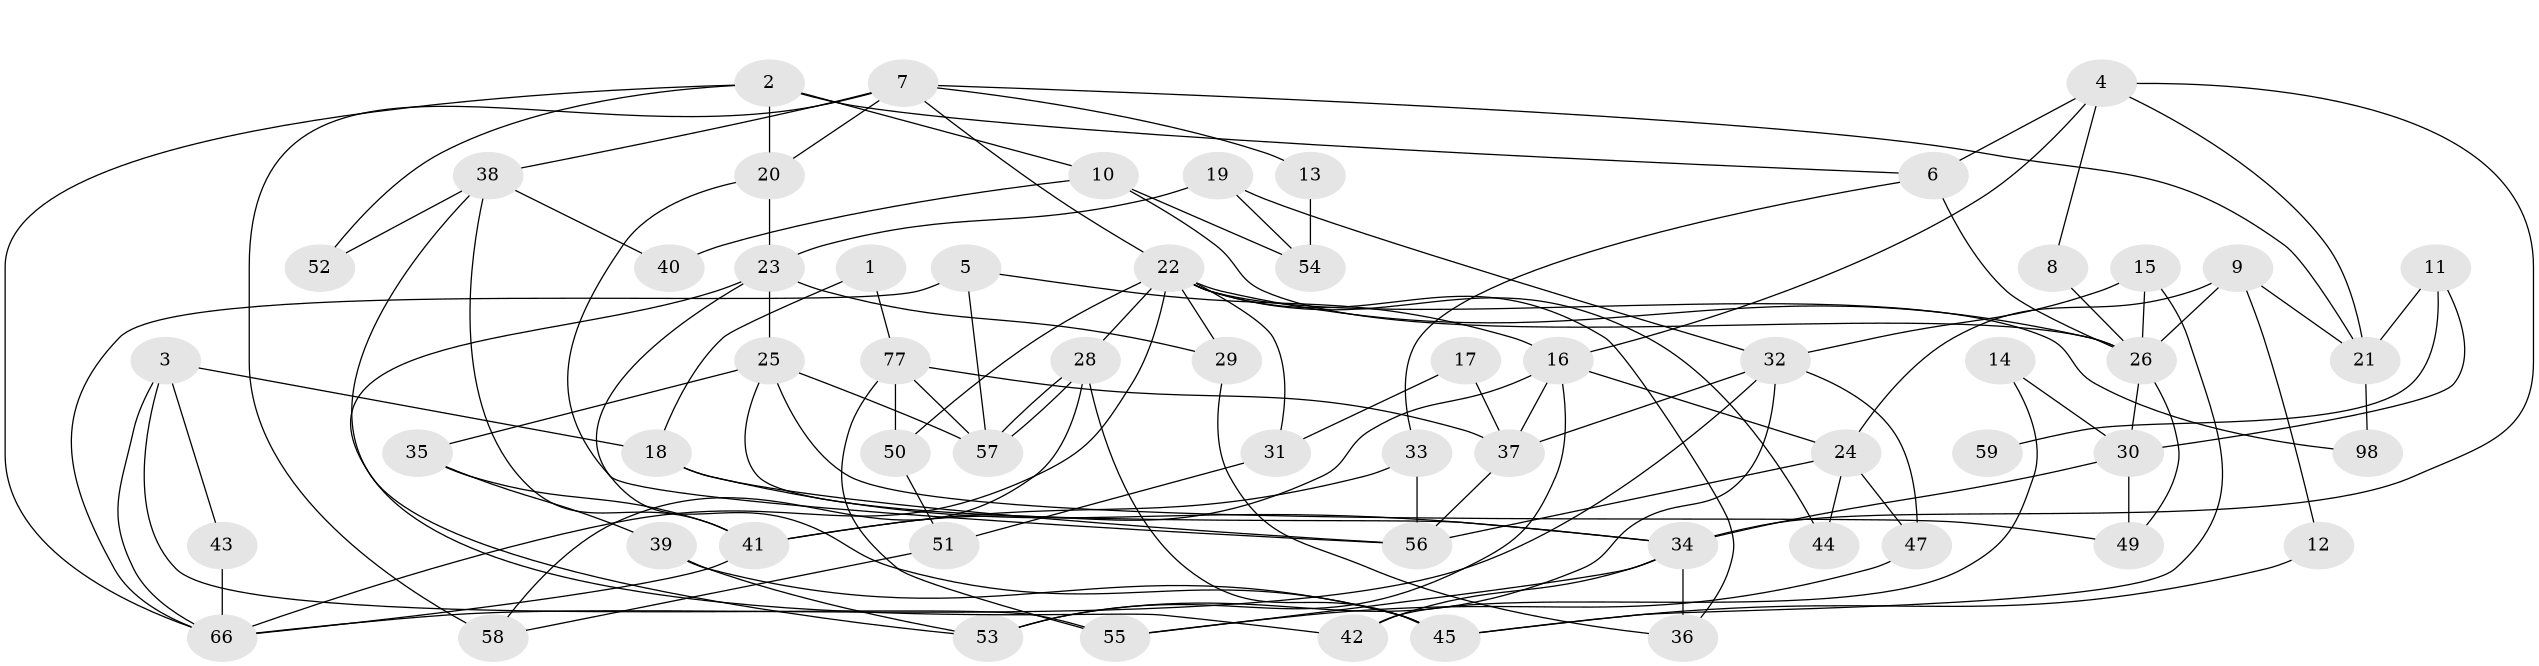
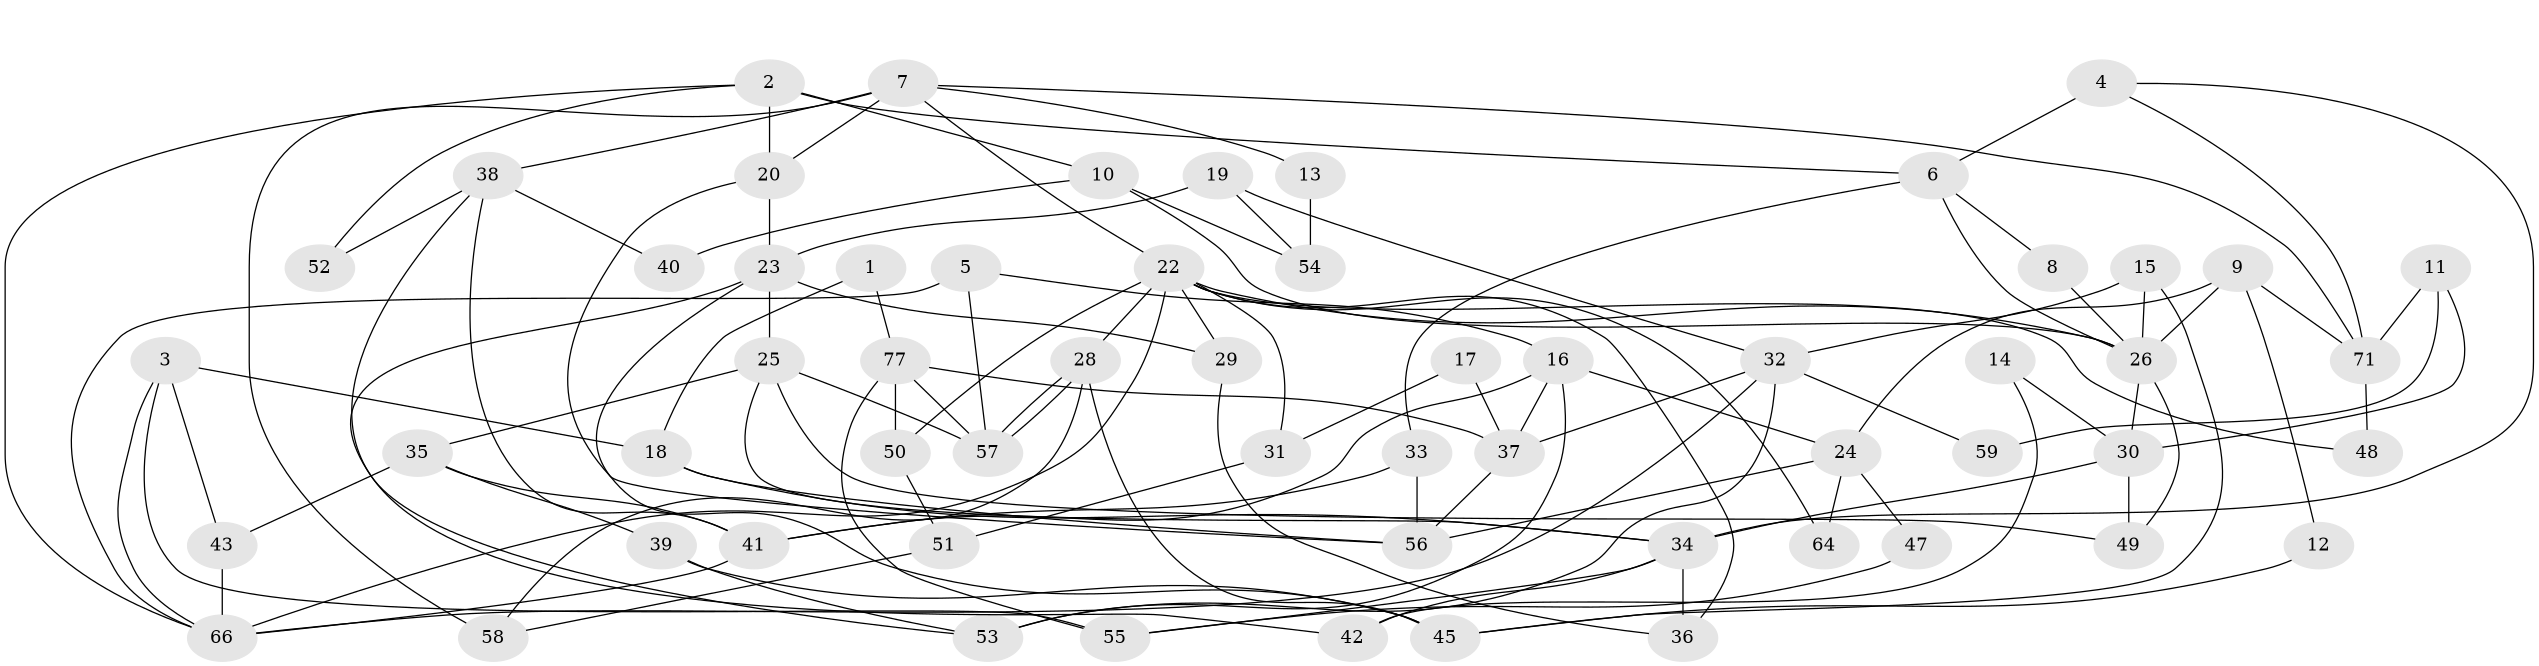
(2077, 176) -> (1993, 222)
(1857, 262) -> none
(2365, 361) -> (2365, 361)
(1890, 427) -> (1889, 410)
(2368, 453) -> (2368, 453)
none -> (320, 499)
(1824, 546) -> (1824, 546)
